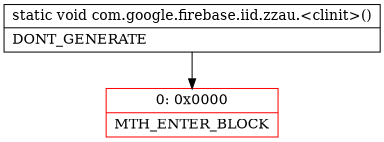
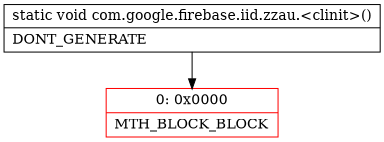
(192, 124) -> (192, 124)
